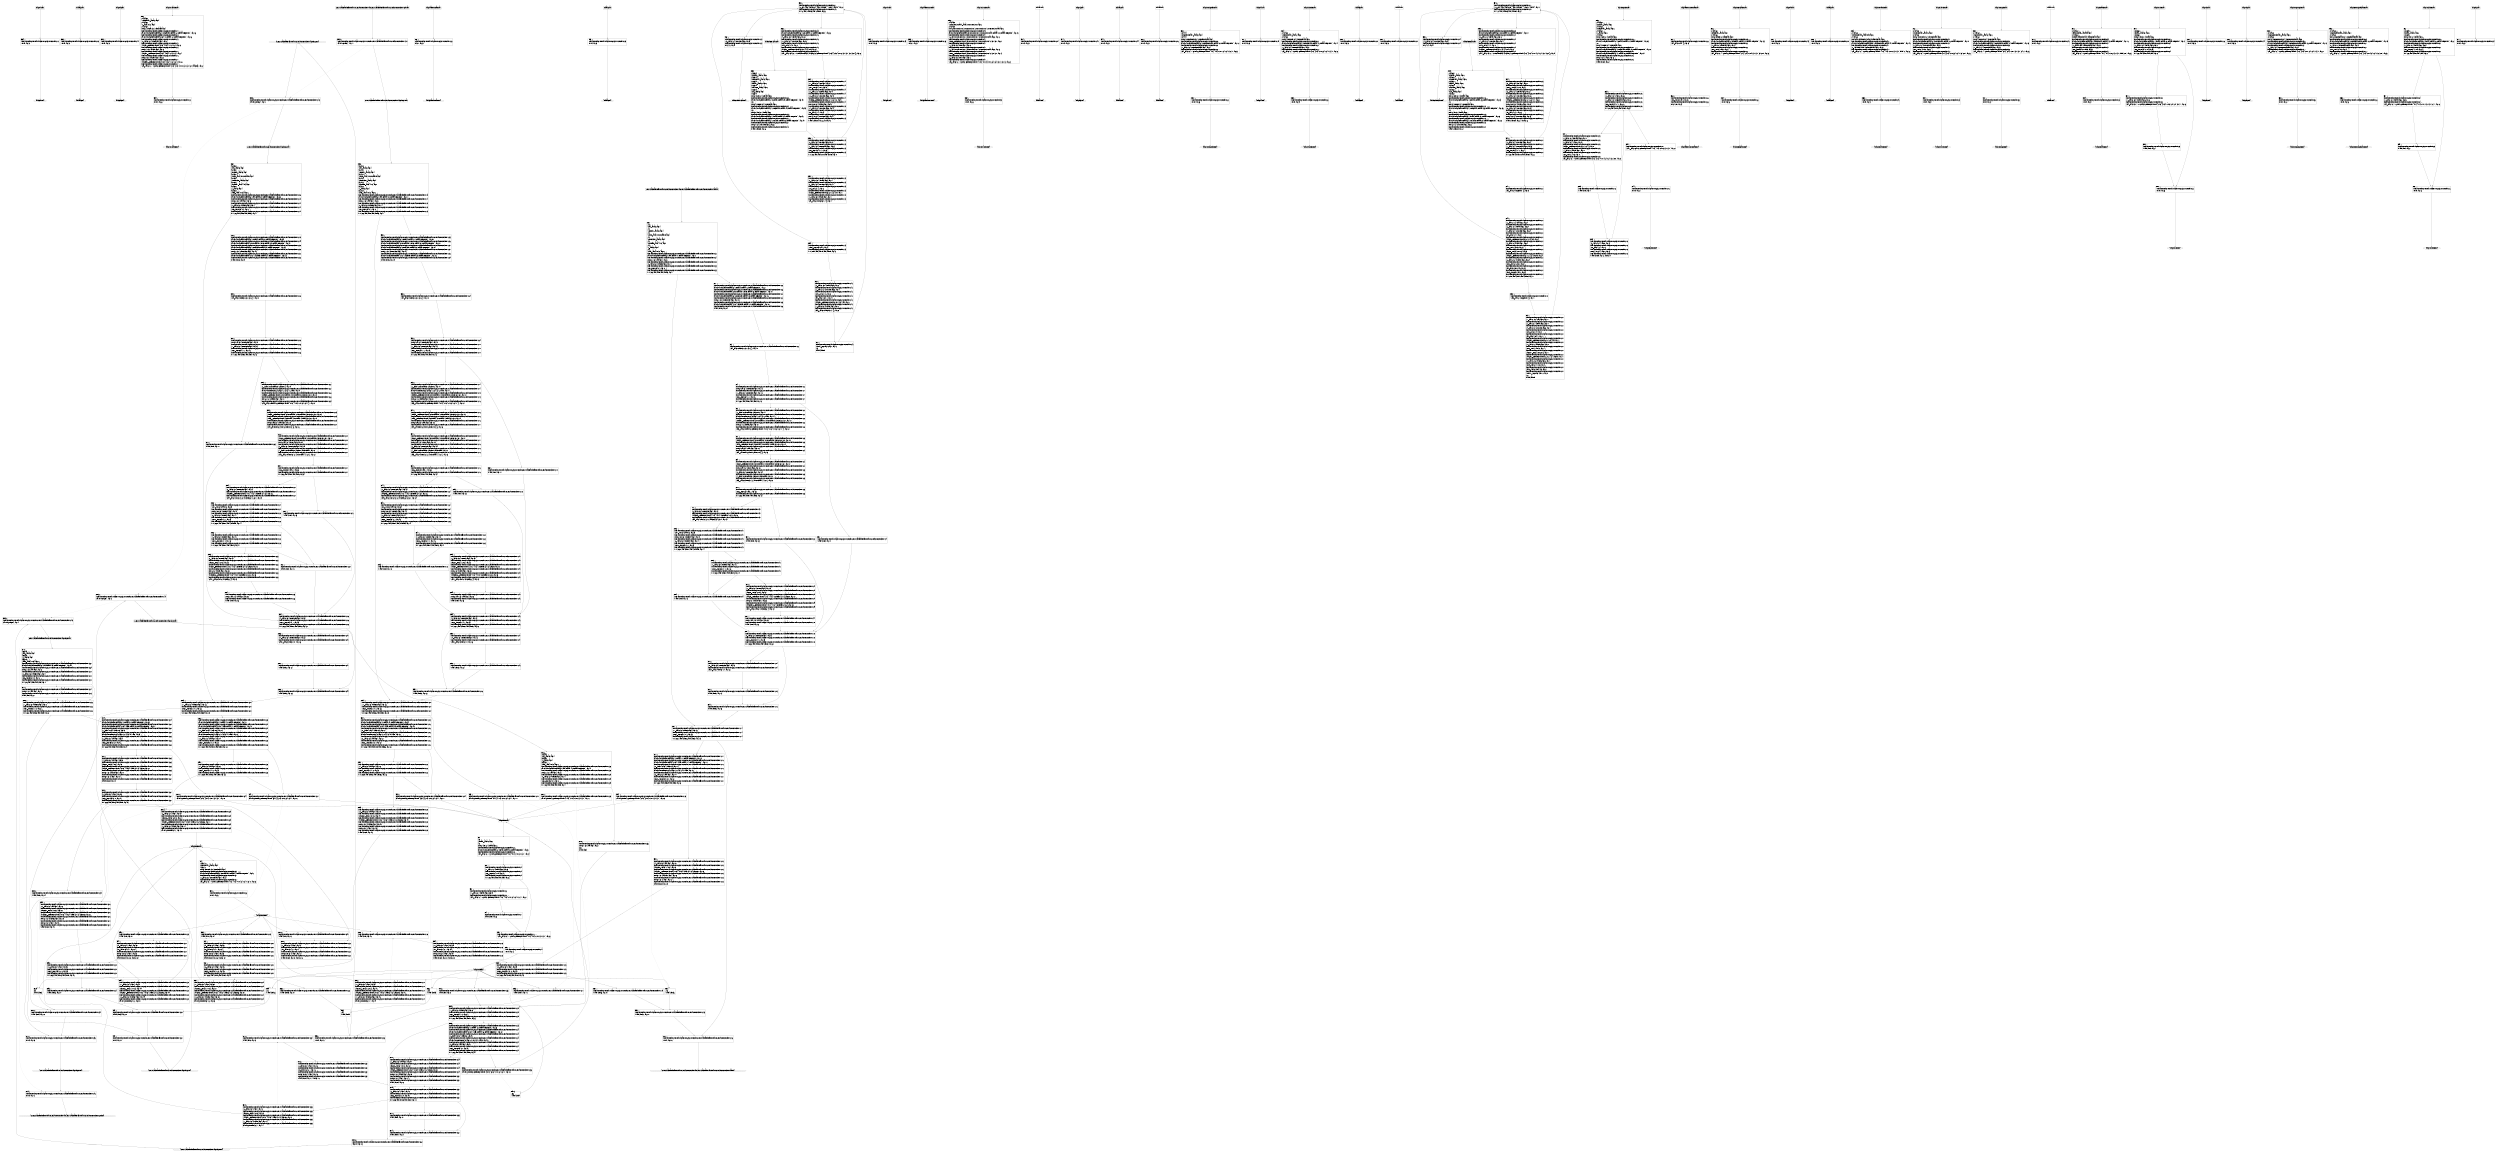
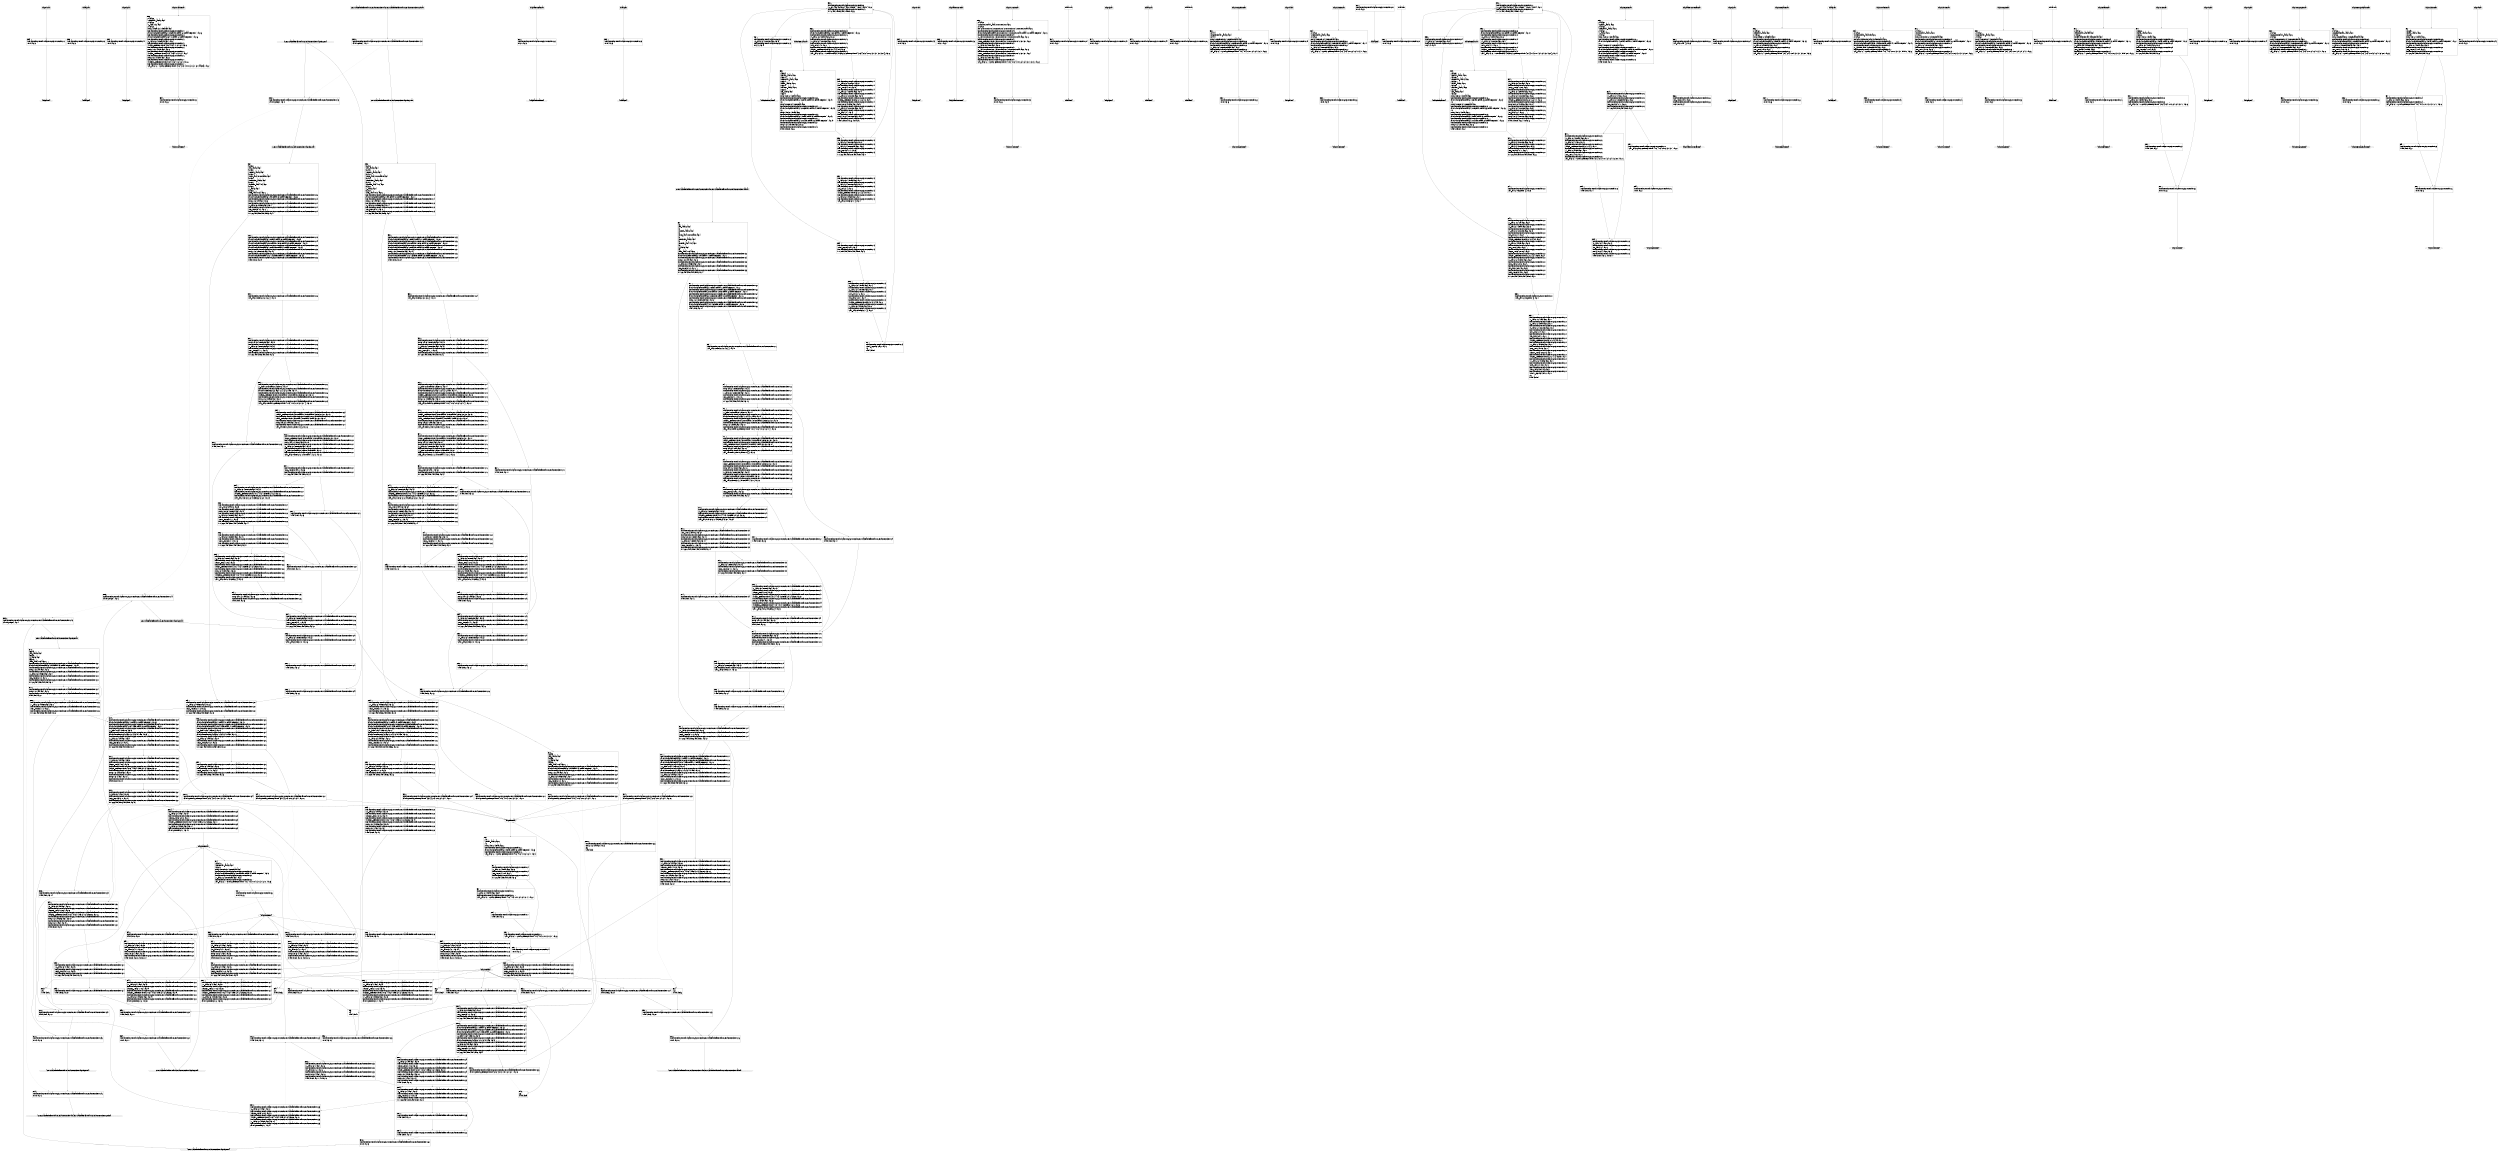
(1359, 8) -> none
none -> (1732, 101)
(1790, 101) -> none
(357, 1144) -> (364, 1144)
